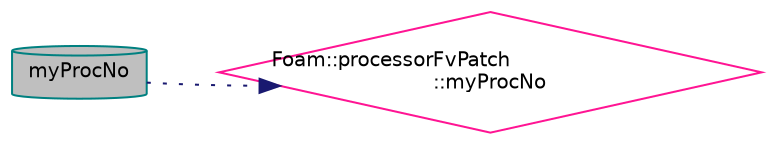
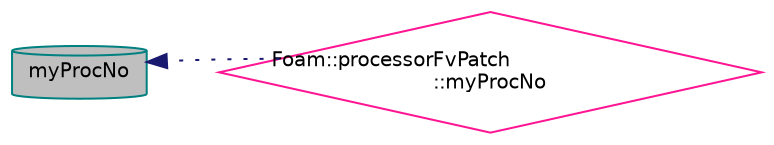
(203, 85) -> (224, 59)
